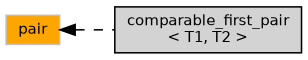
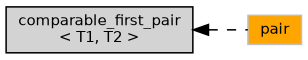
(95, 30) -> (228, 30)
